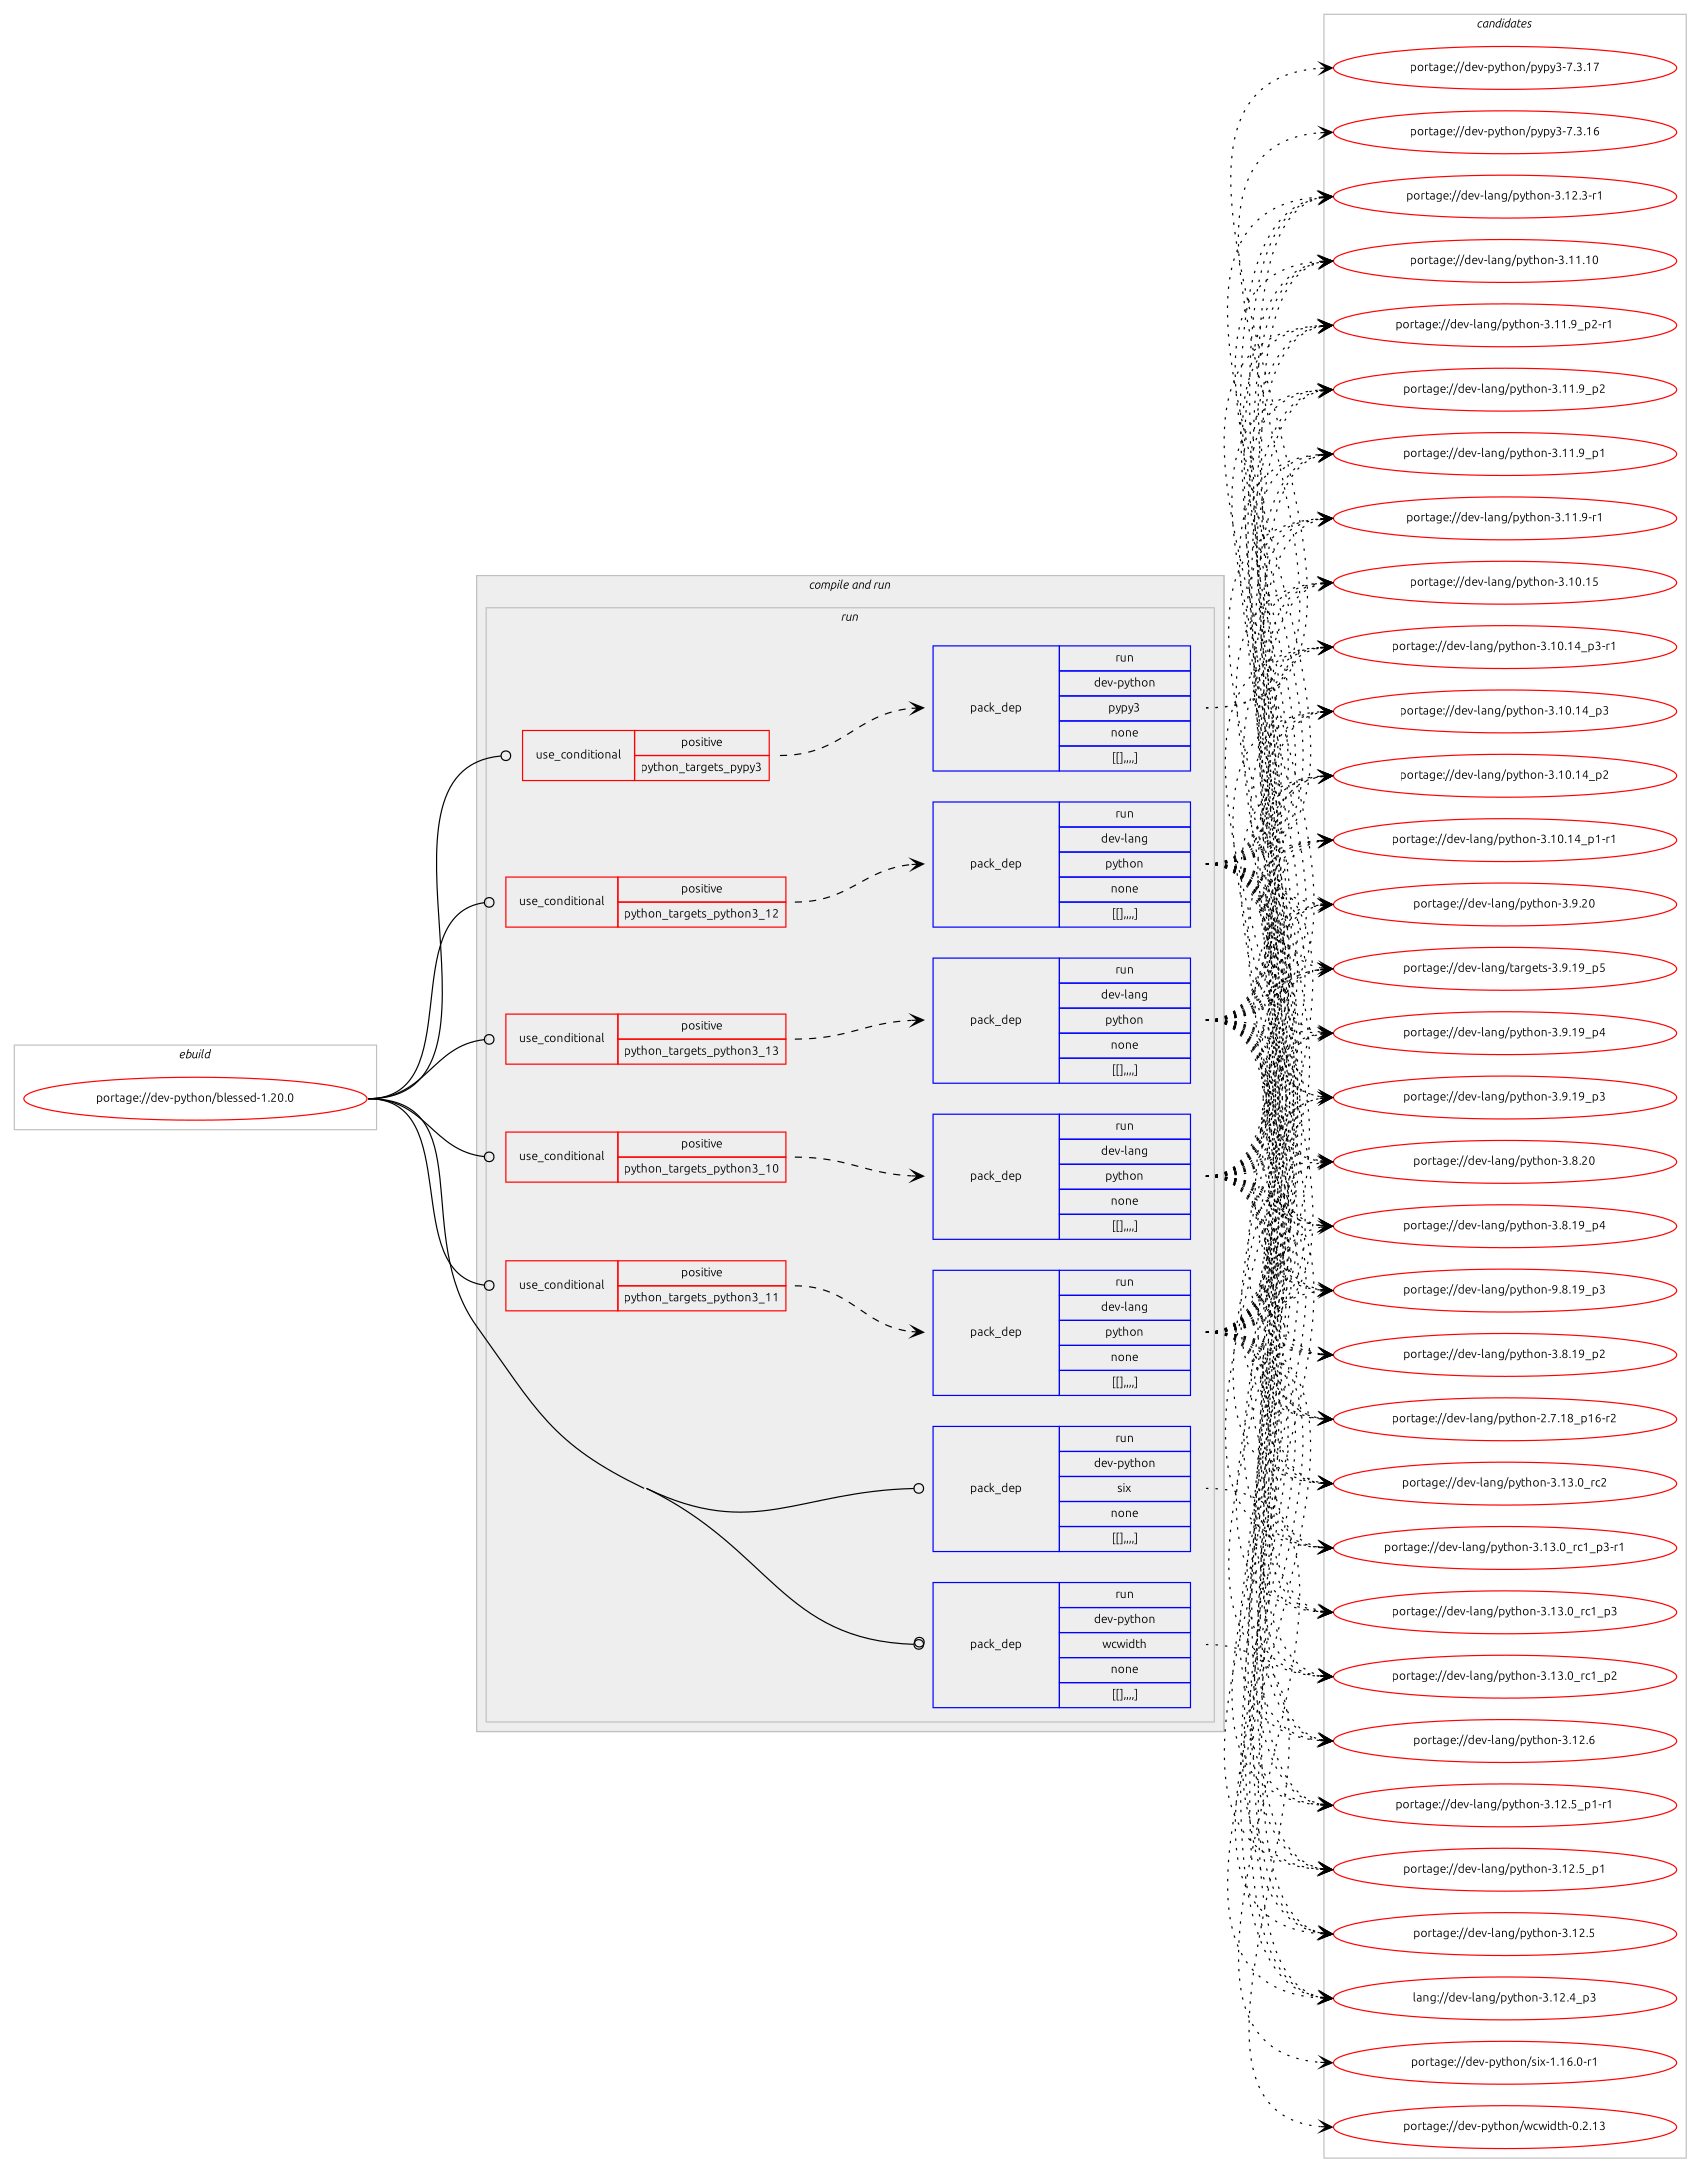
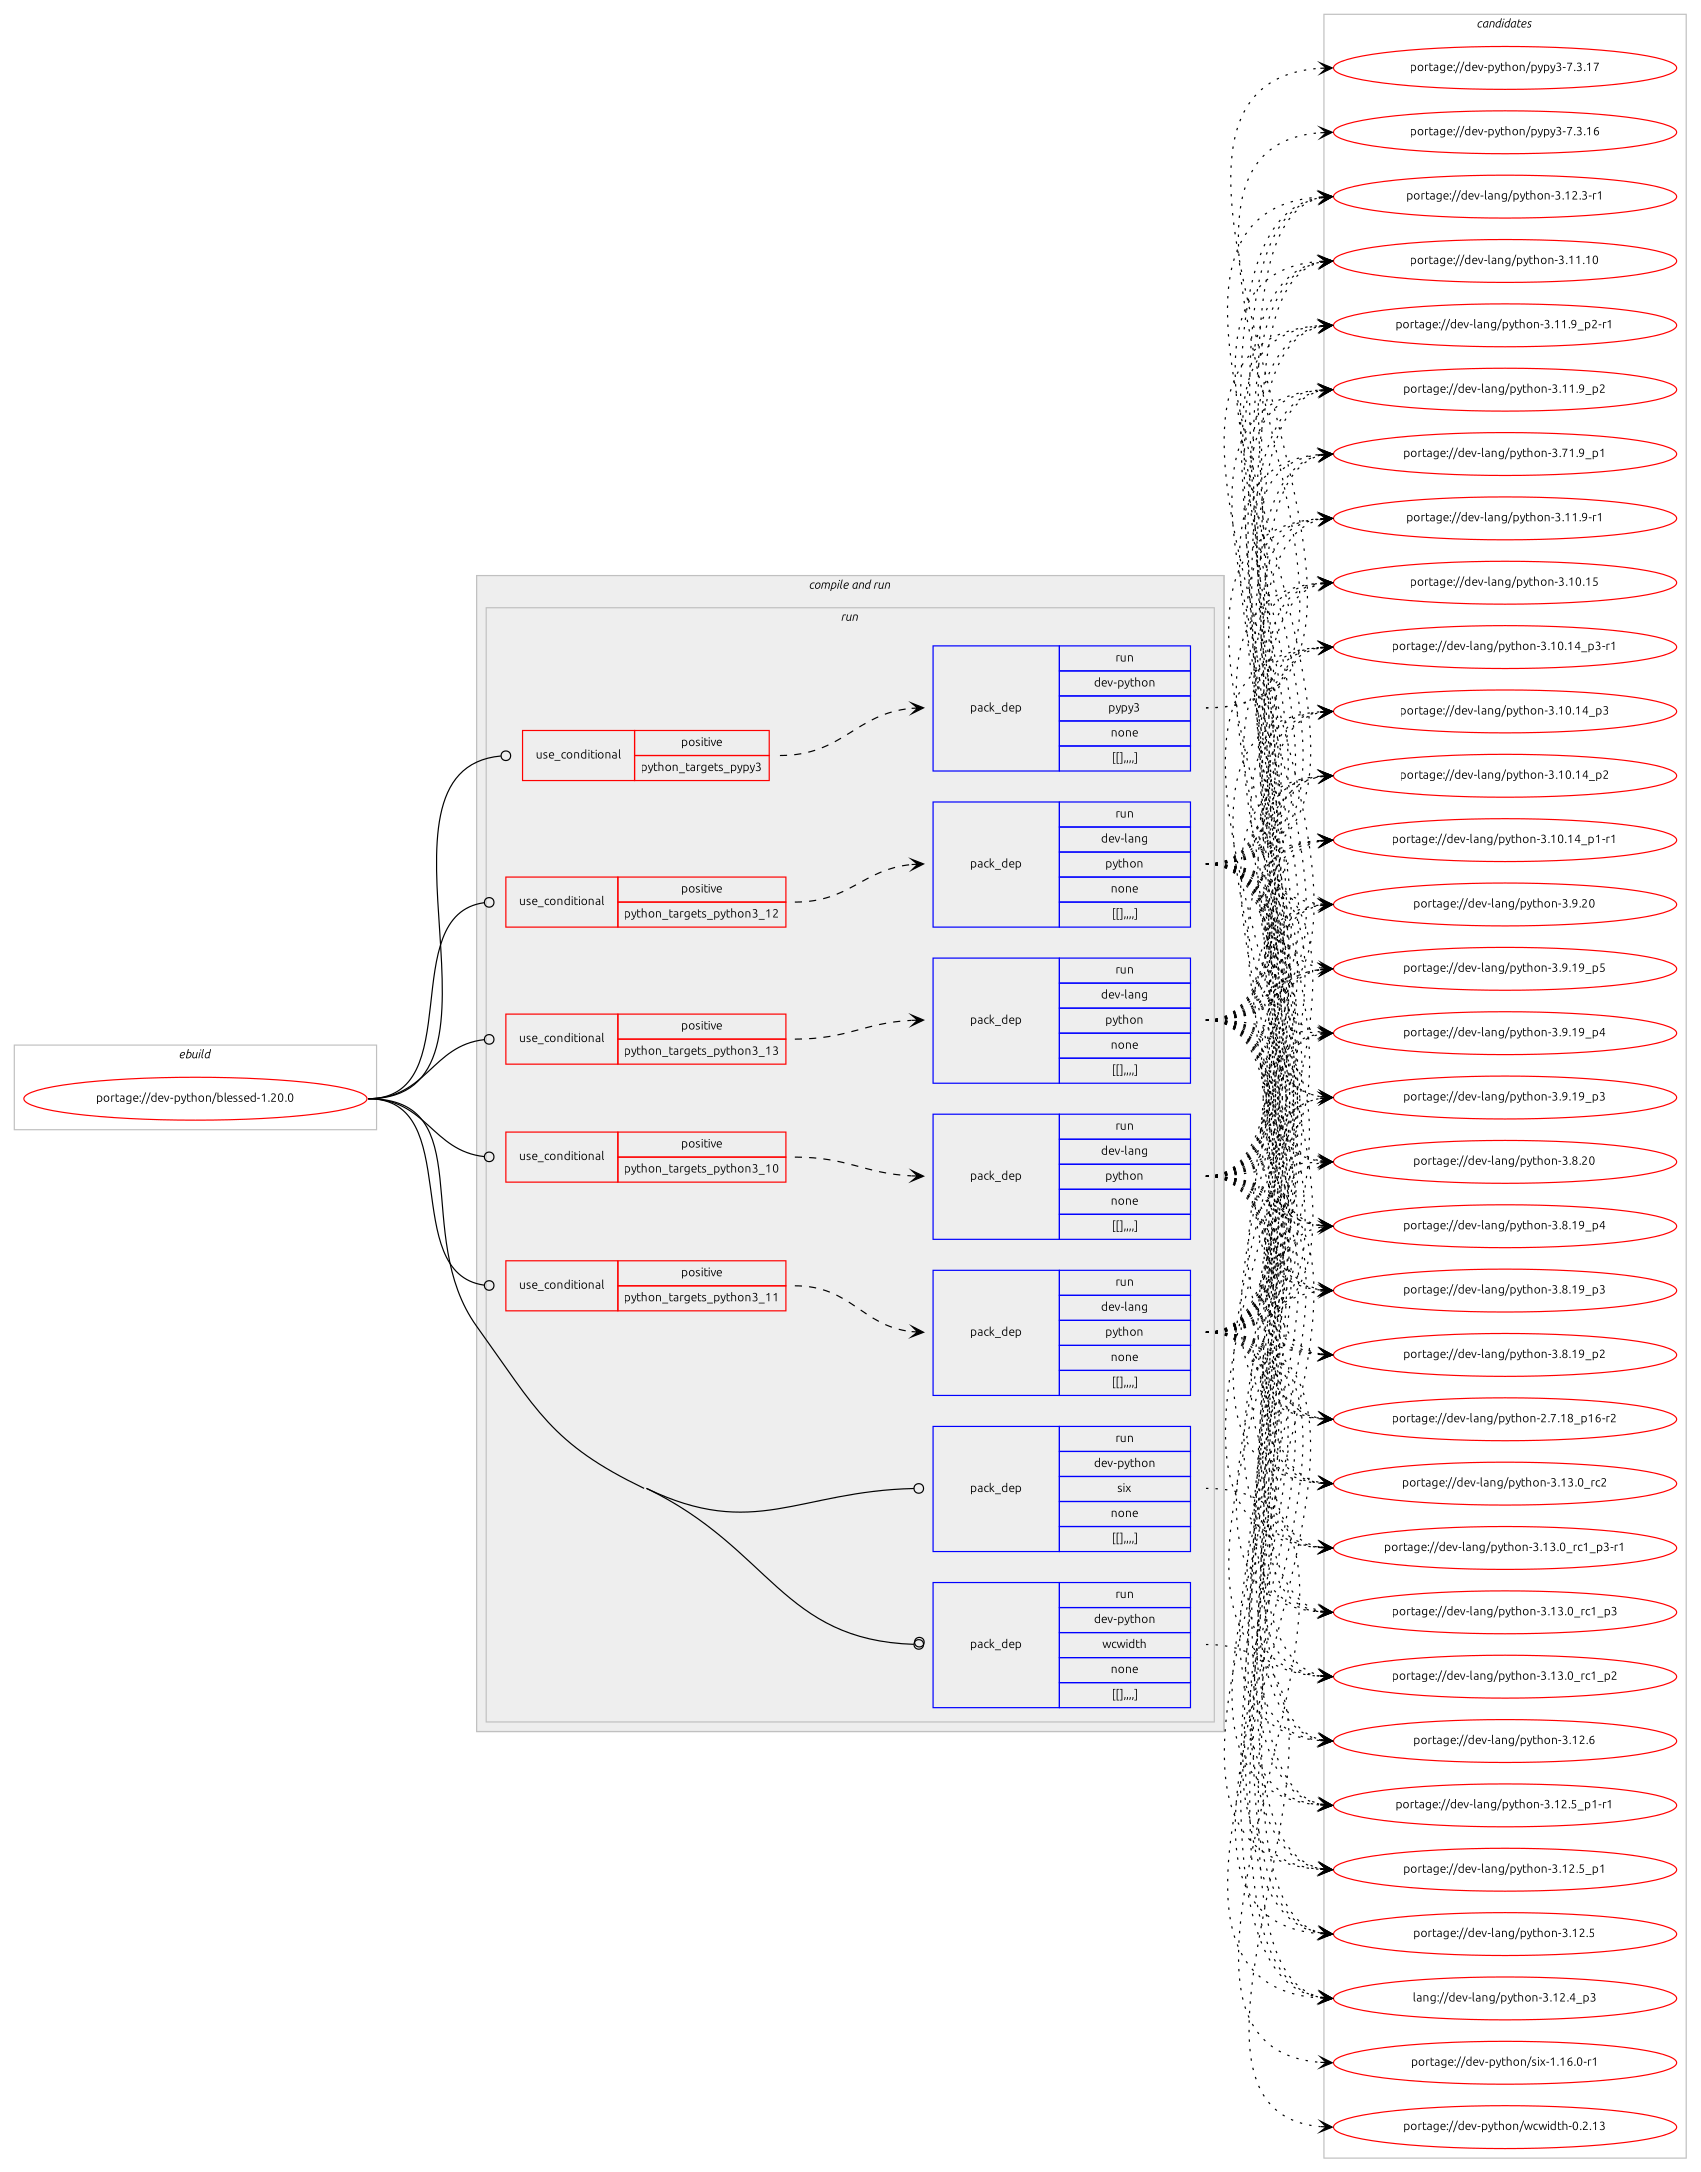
(1505, 454) -> (1505, 454)
(1505, 969) -> (1505, 969)
(1505, 1291) -> (1505, 1291)
